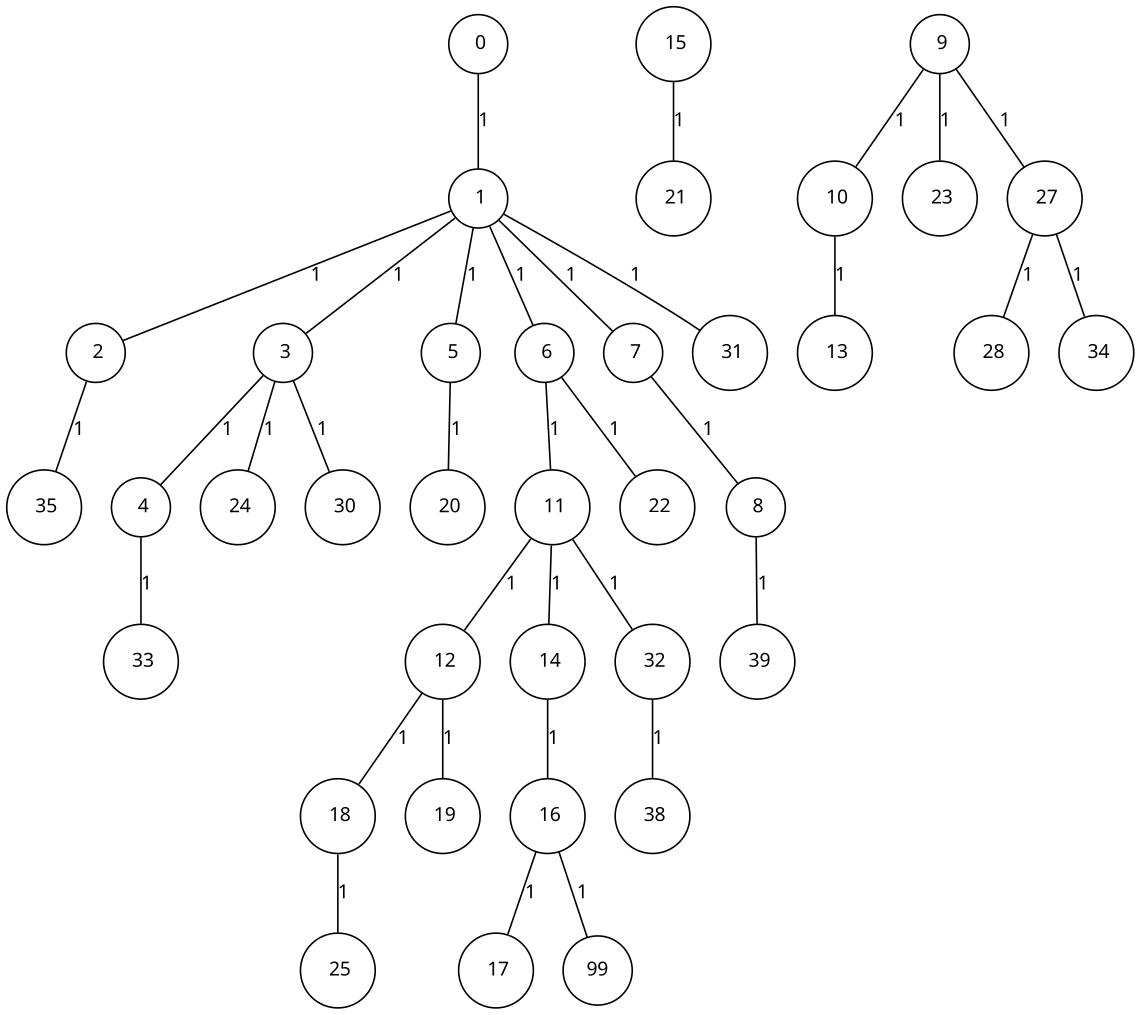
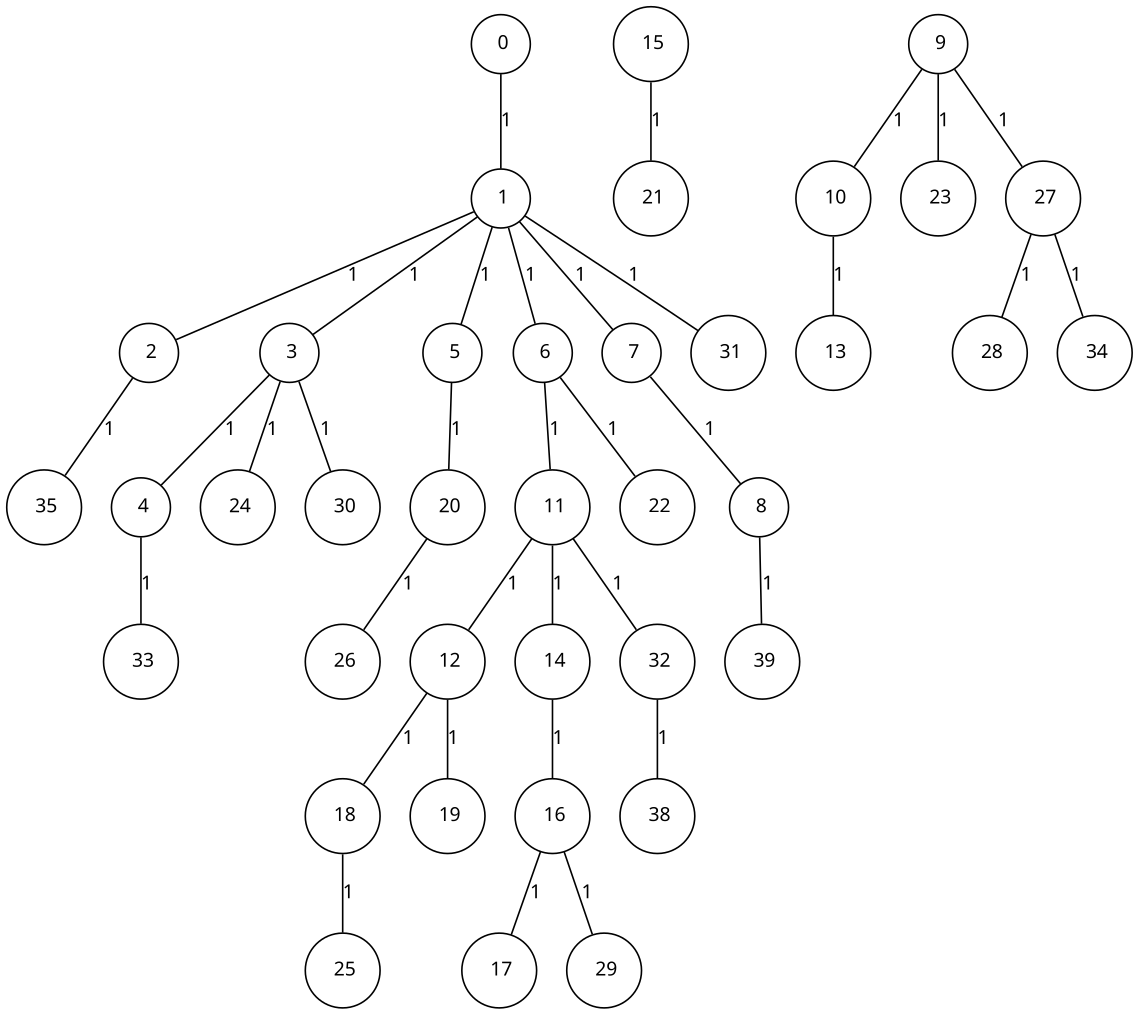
none -> (343, 662)
(598, 971) -> (604, 971)
